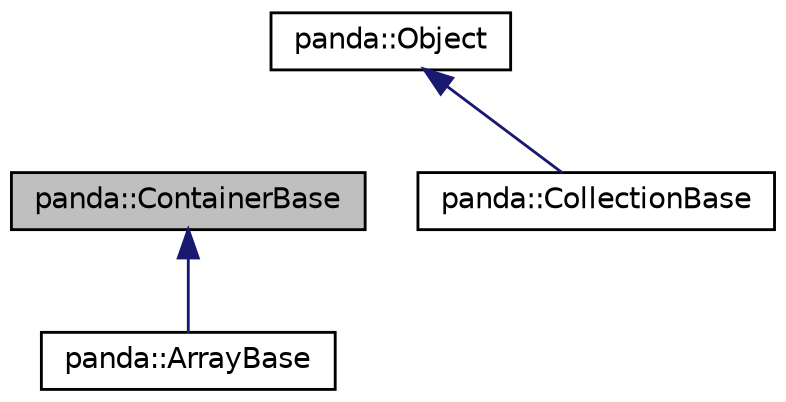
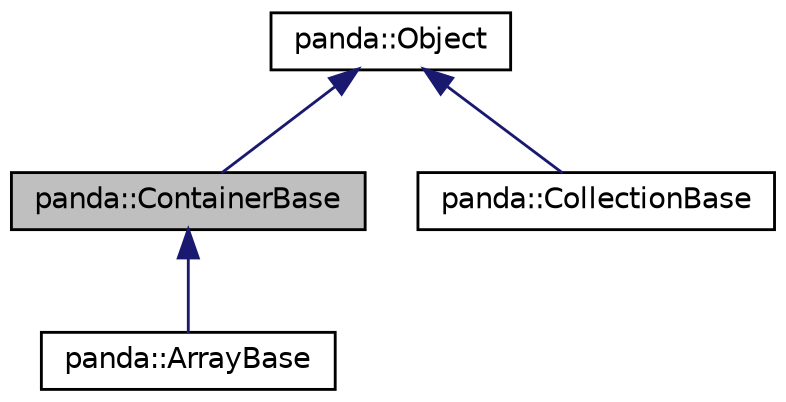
none -> (278, 130)
